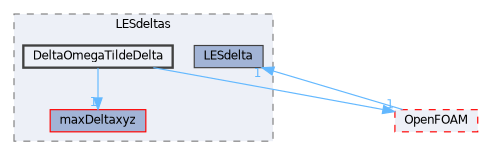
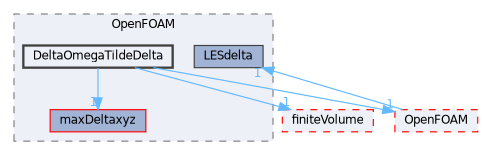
(144, 25) -> (144, 25)
none -> (328, 121)
